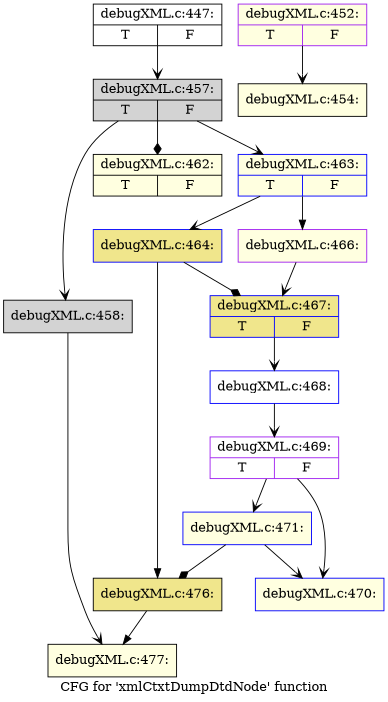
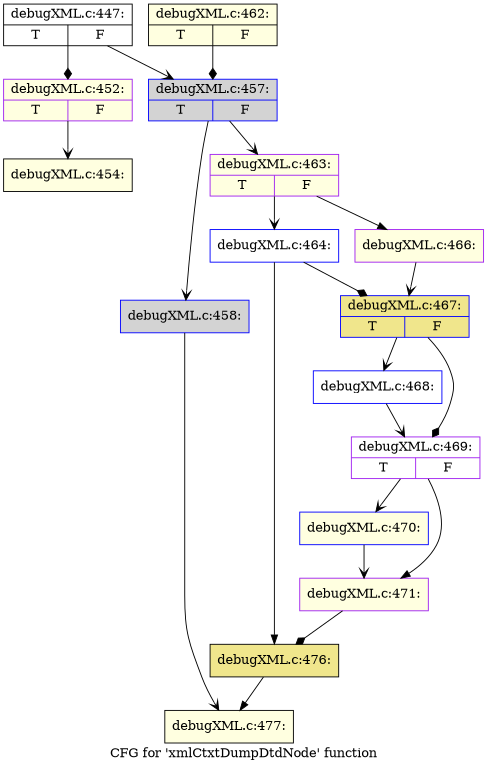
none -> (68, 57)
(158, 100) -> (213, 100)
(158, 132) -> (213, 57)
(302, 175) -> (274, 175)
(158, 246) -> (274, 246)
(68, 316) -> (185, 316)
none -> (453, 380)
(262, 491) -> (441, 531)
(247, 528) -> (364, 594)
(280, 558) -> (364, 557)
